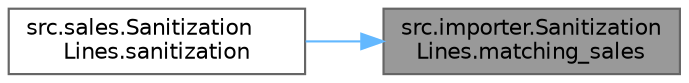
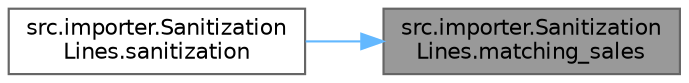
(157, 41) -> (157, 41)
